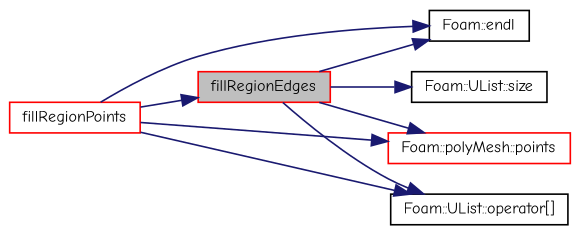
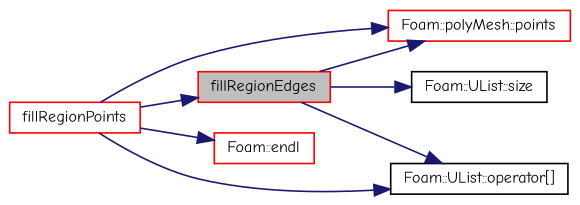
(479, 26) -> (264, 148)
(366, 58) -> none
